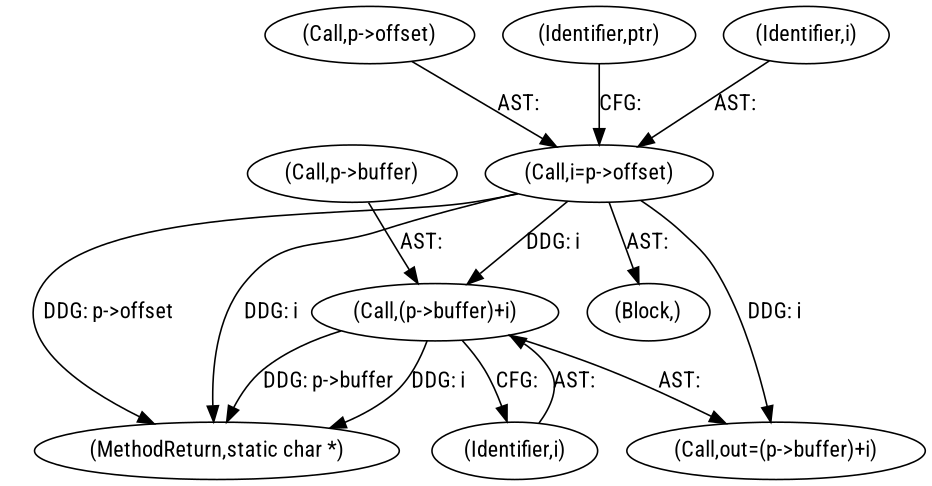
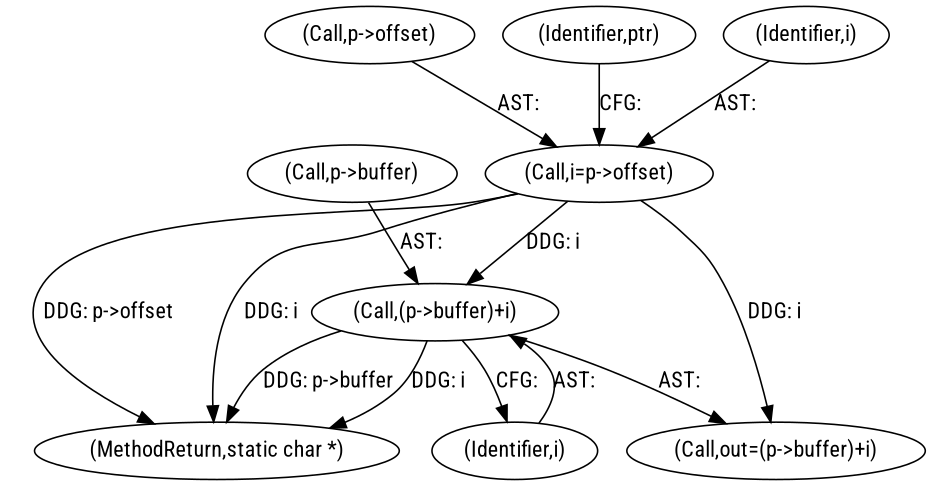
(649, 312) -> none
